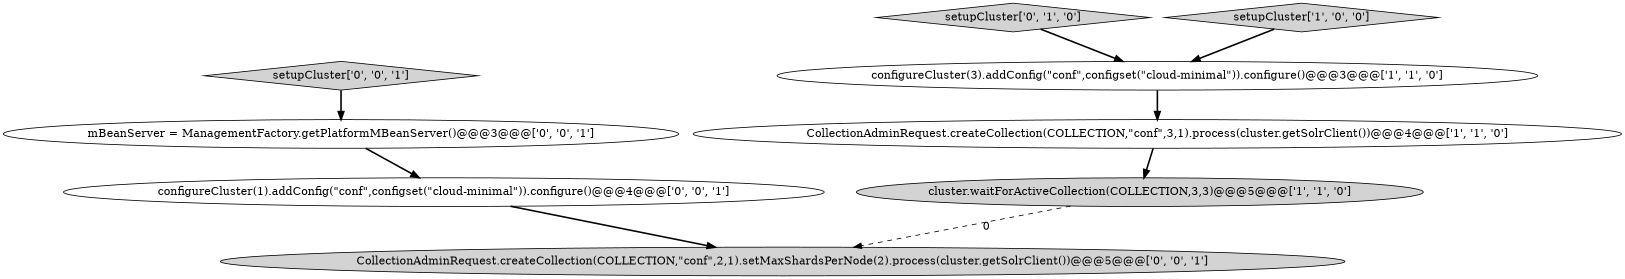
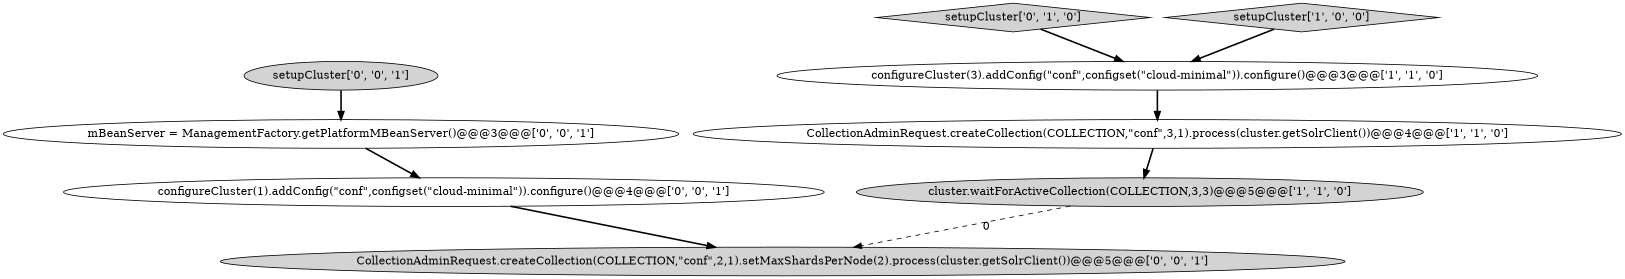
(341, 76) -> (341, 76)
